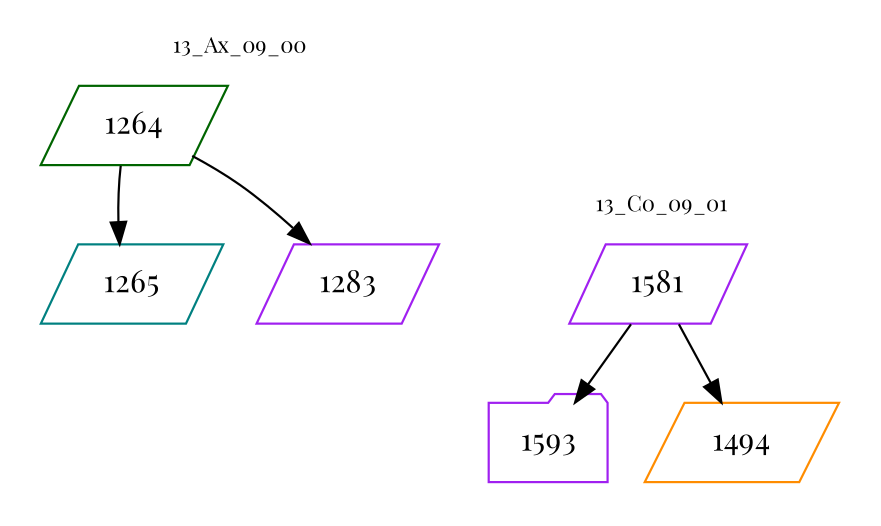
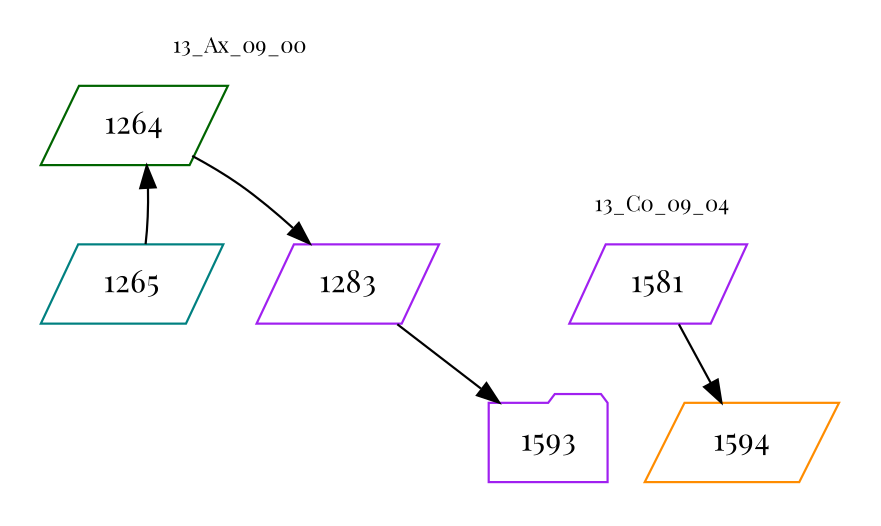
(119, 194) -> (148, 216)
(663, 206) -> (663, 206)
(610, 354) -> (439, 356)
(742, 442) -> (742, 442)
